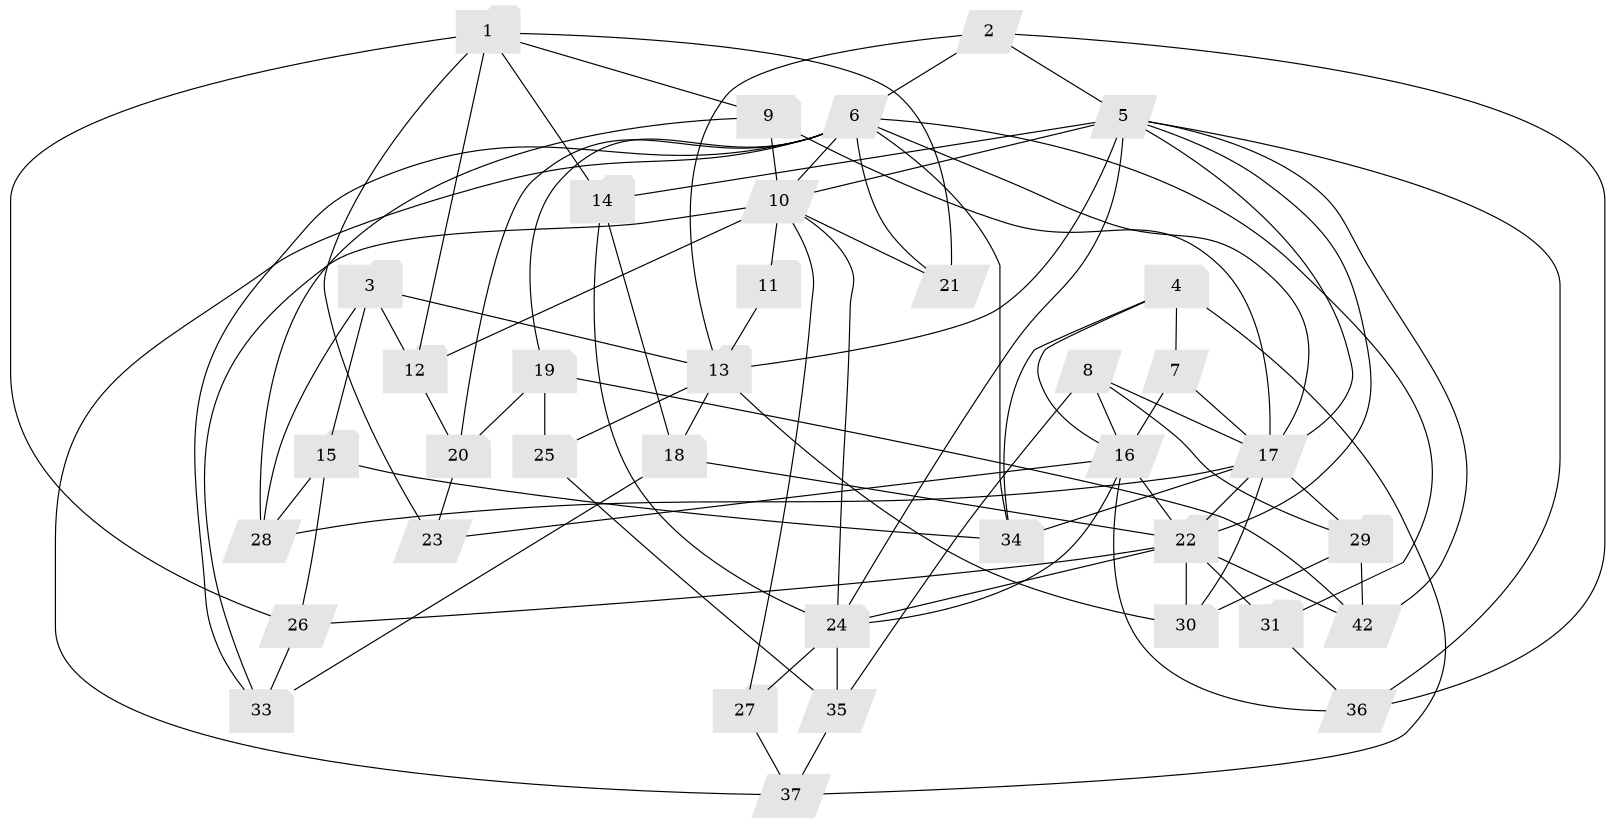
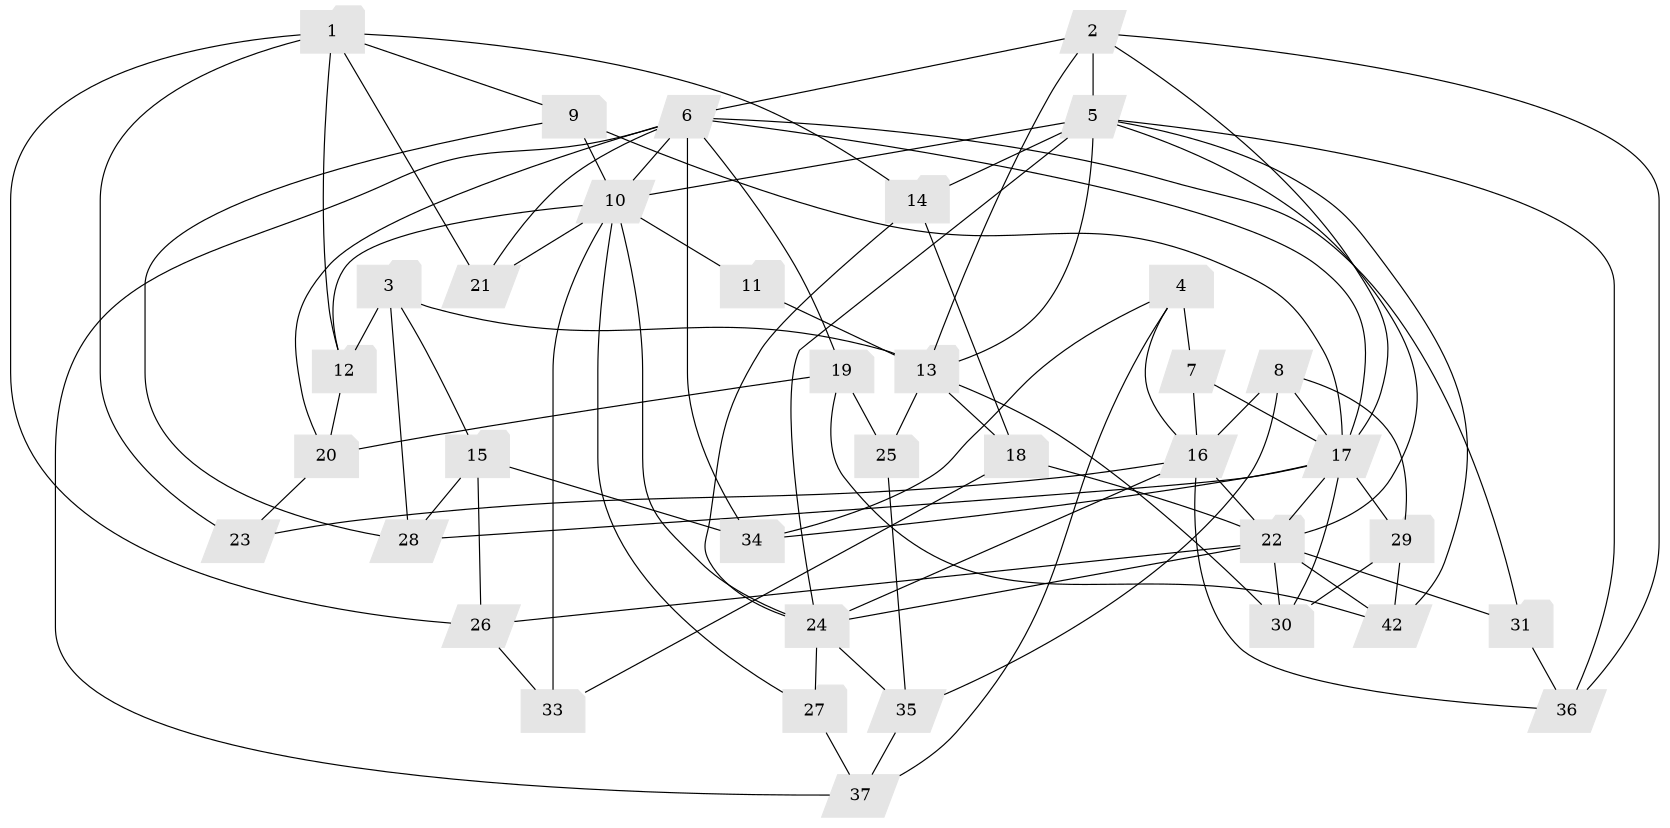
(318, 215) -> none
(1302, 261) -> (1310, 209)
